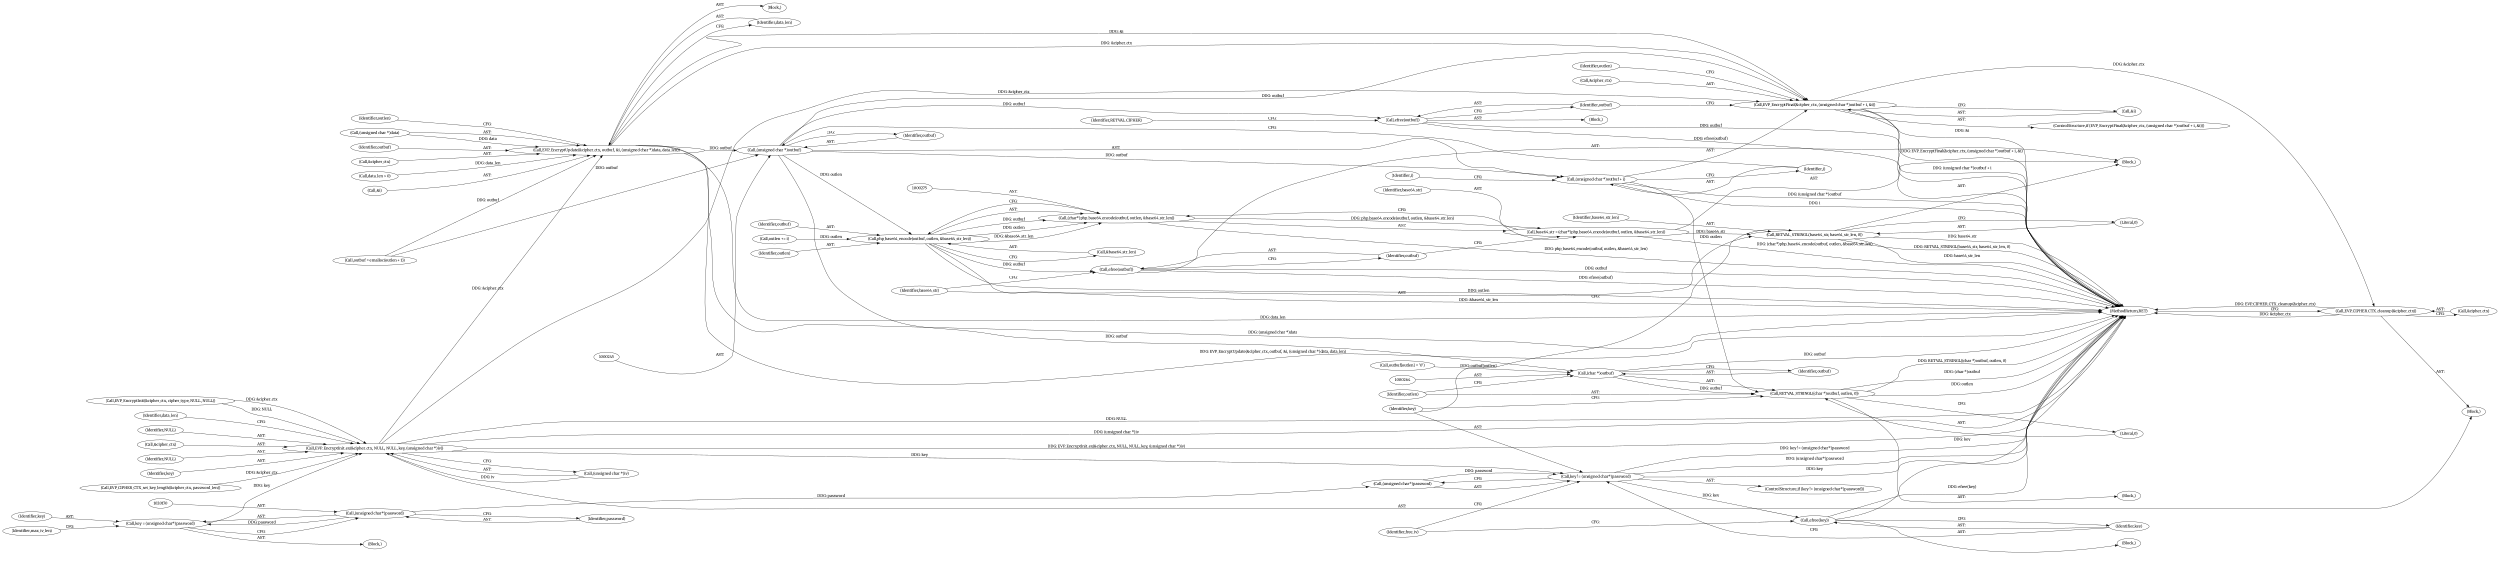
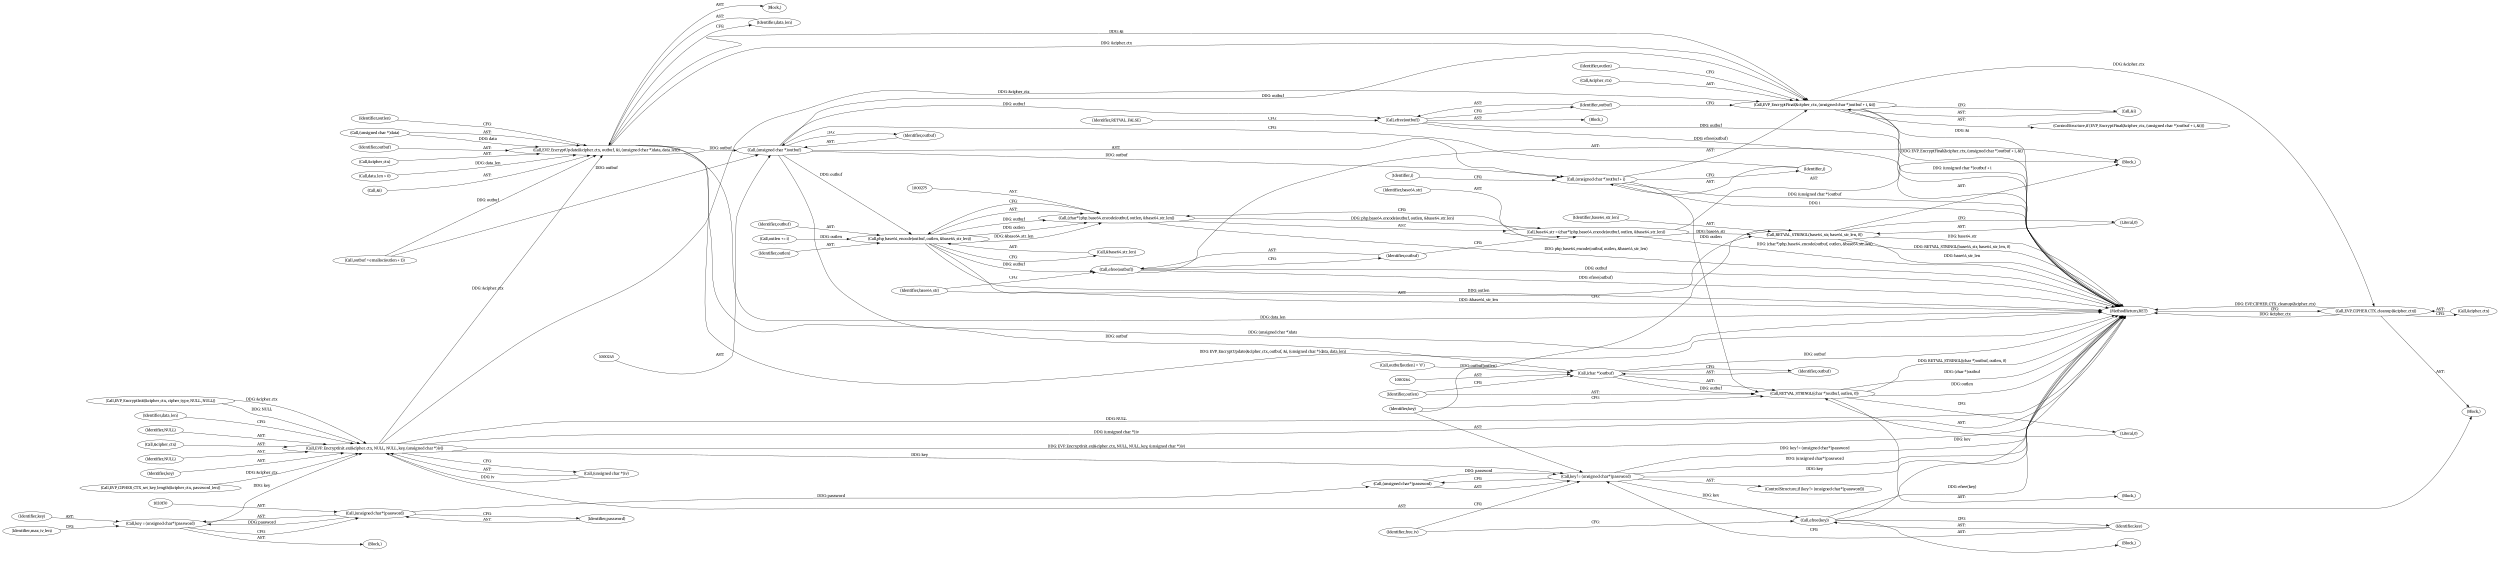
(1117, 121) -> (1117, 121)
(831, 175) -> (831, 175)
